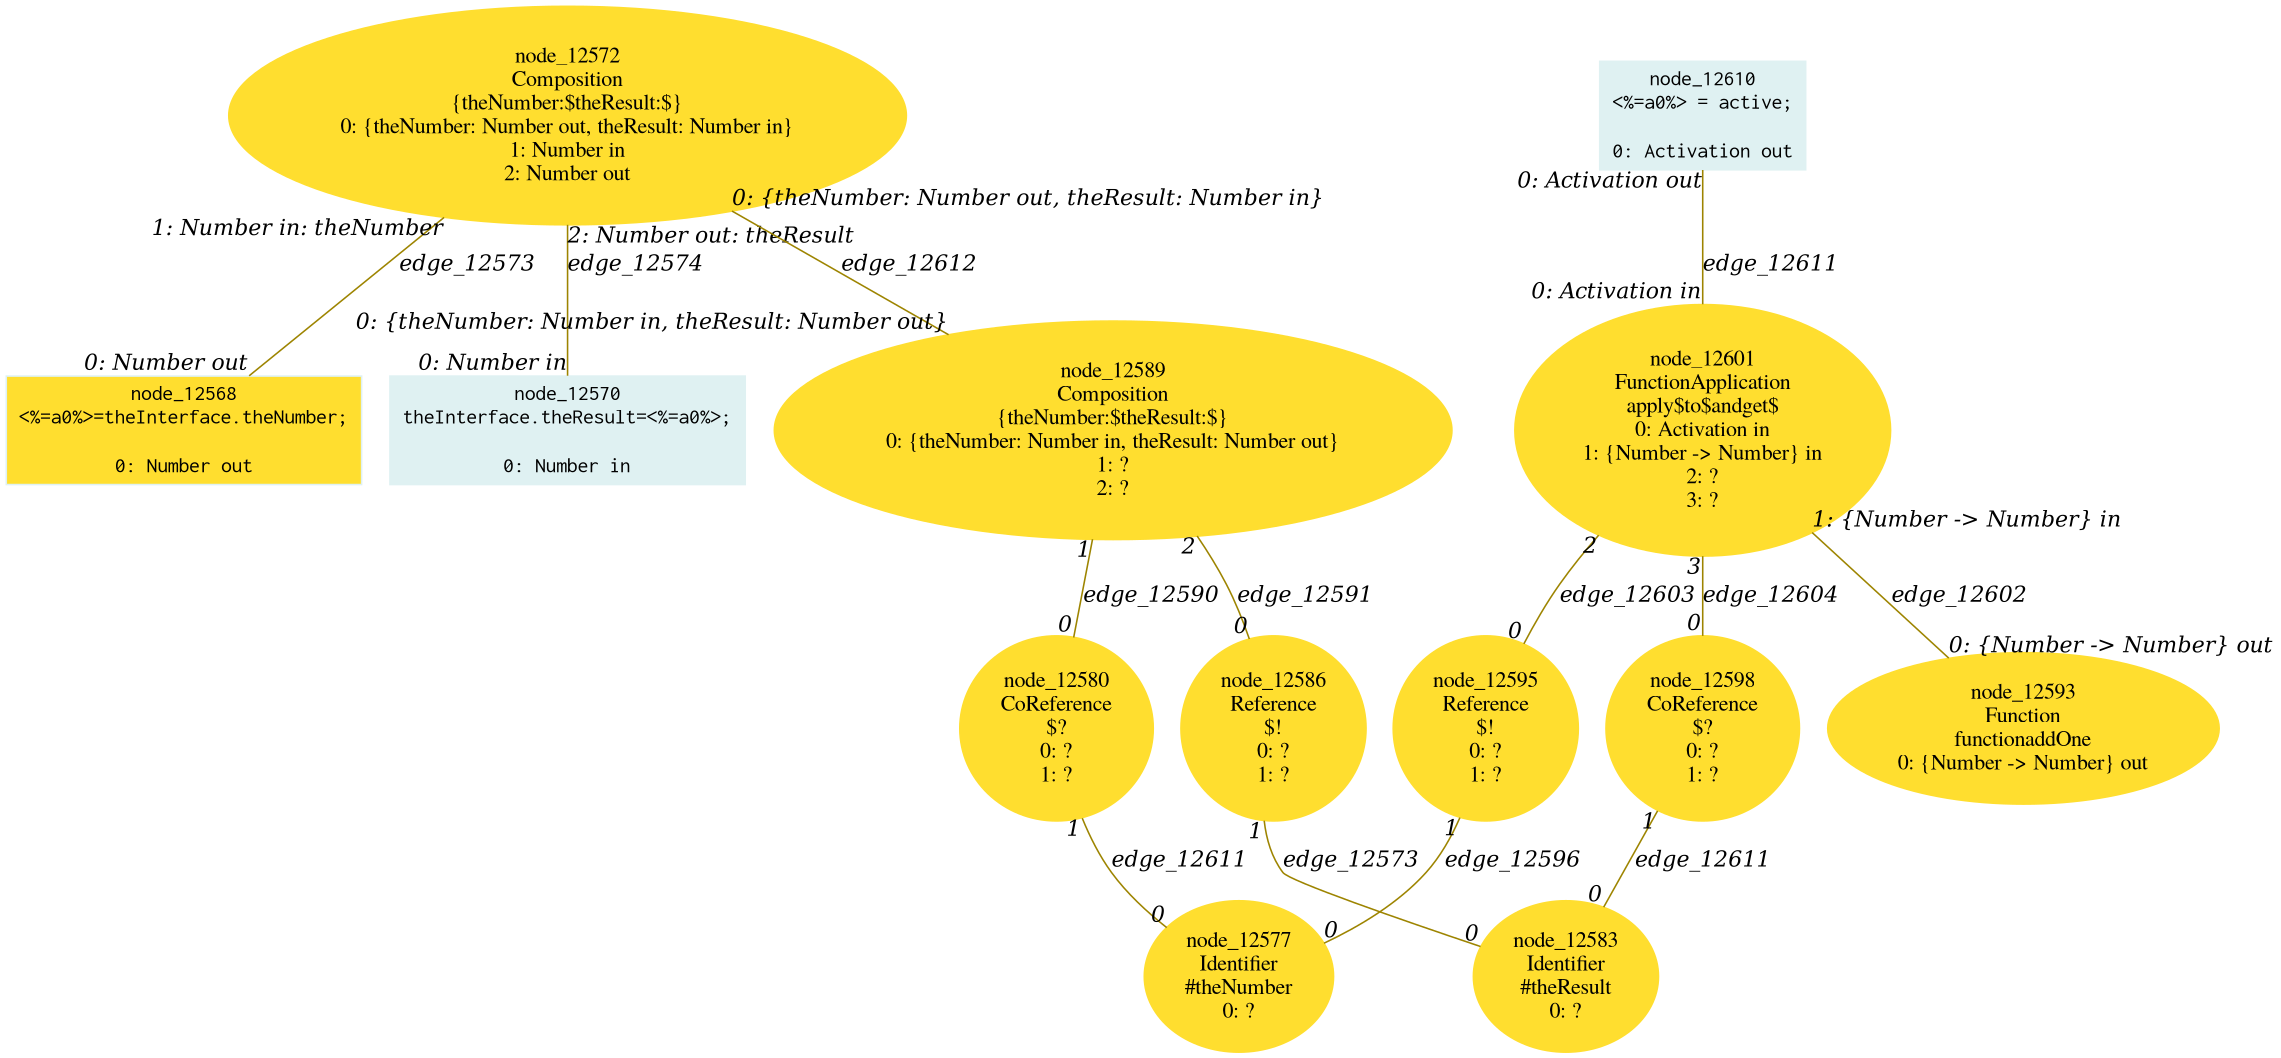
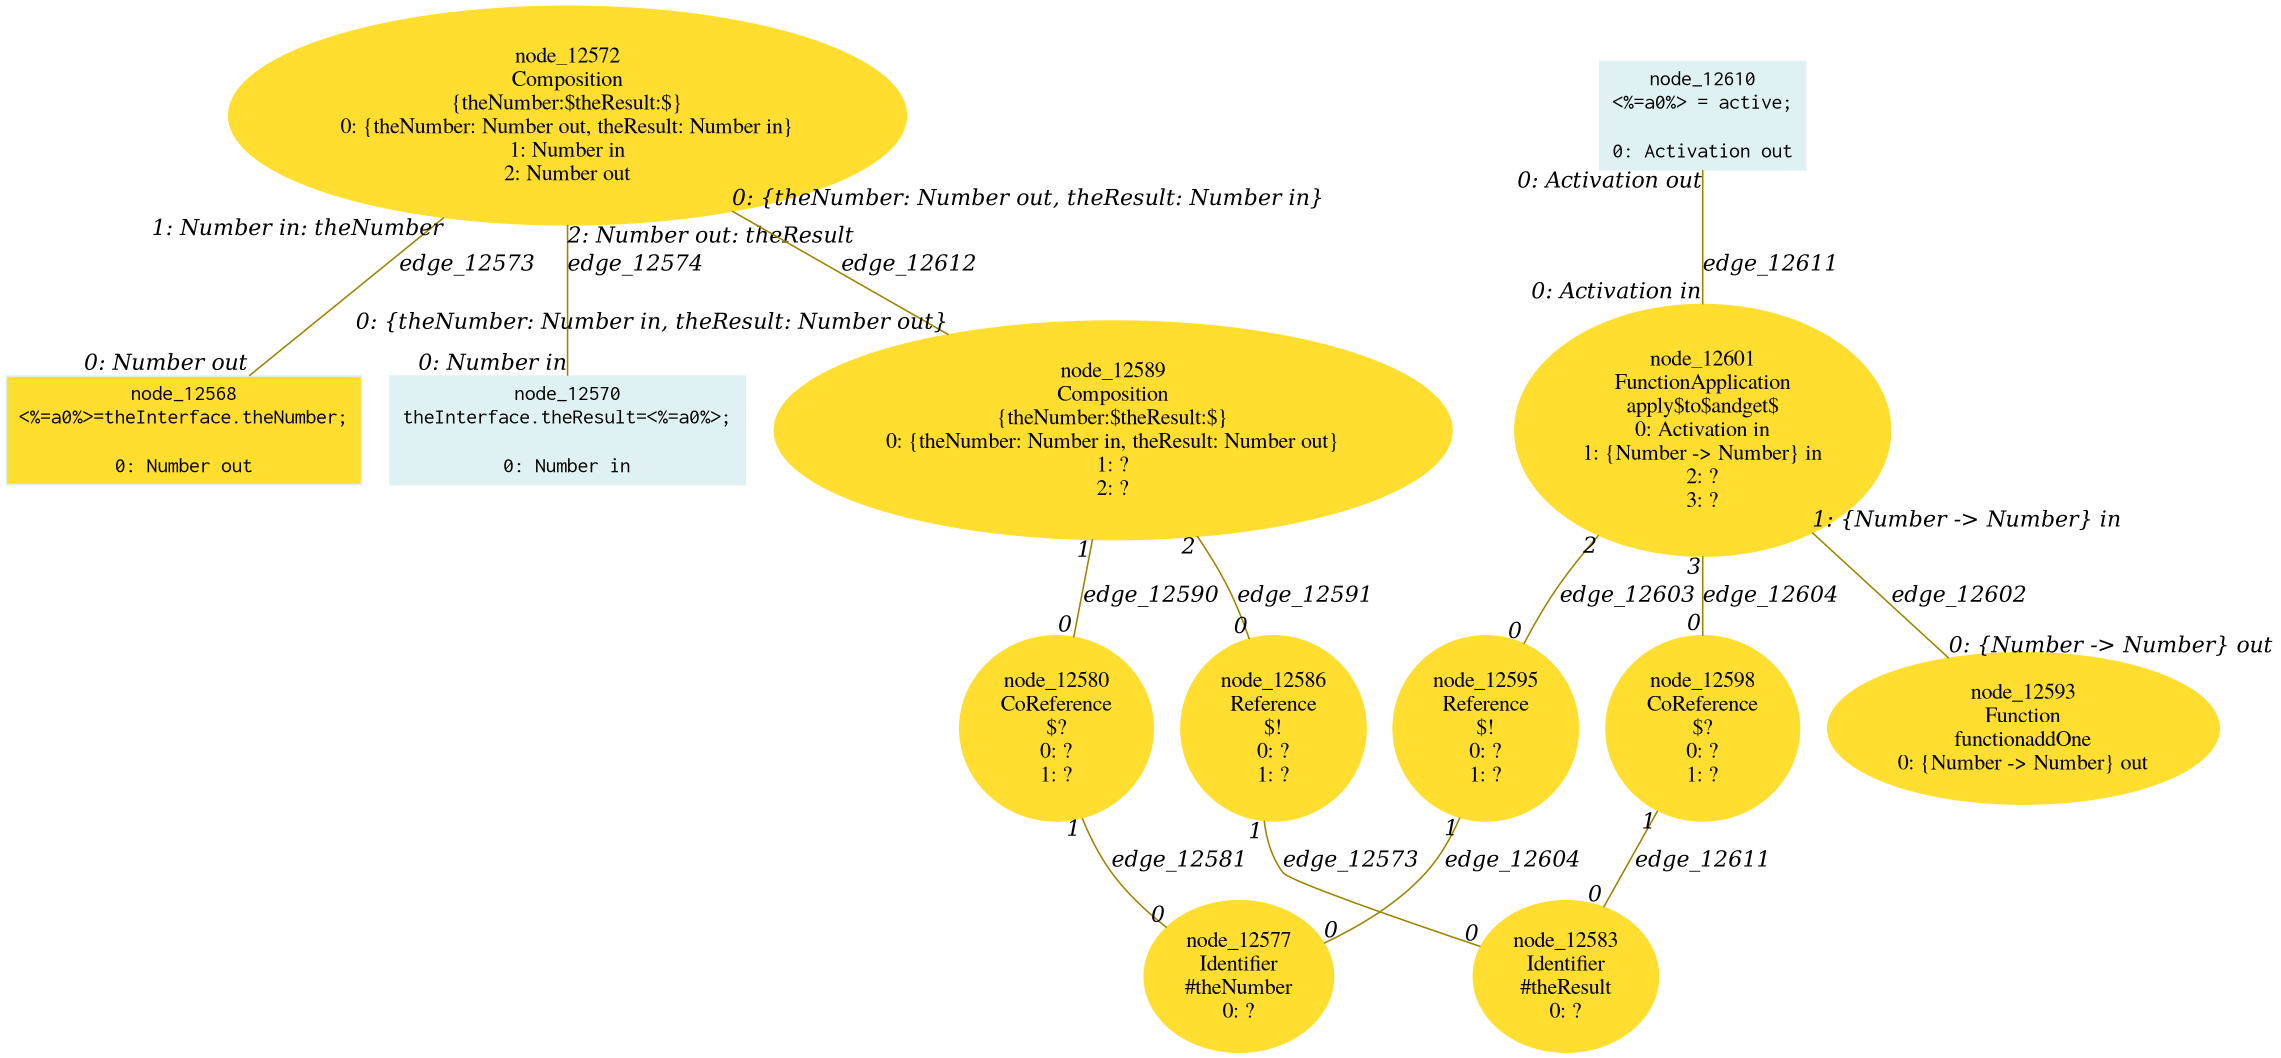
(1180, 861) -> (1180, 861)
(1513, 861) -> (1513, 861)
